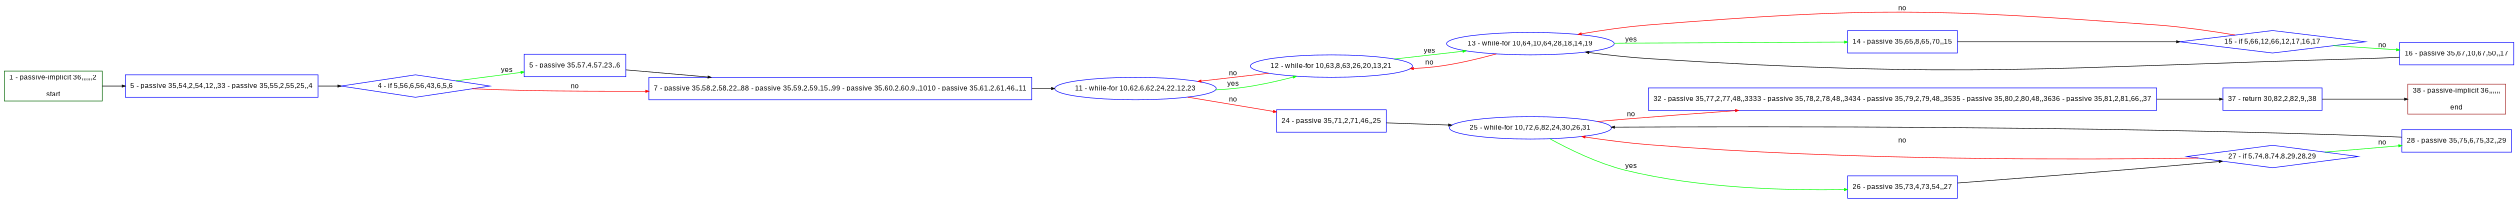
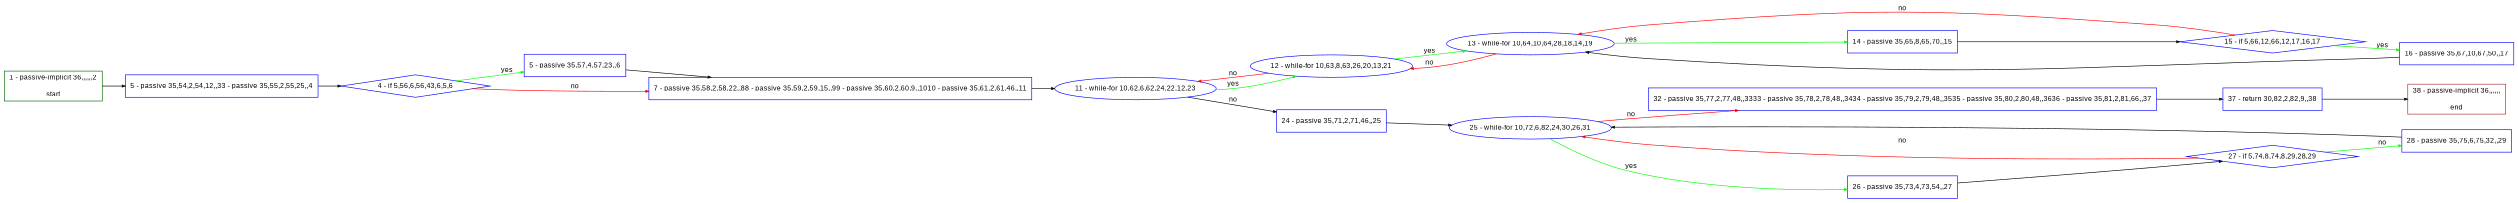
(2383, 45) -> (2383, 45)
(1231, 104) -> (1231, 104)
